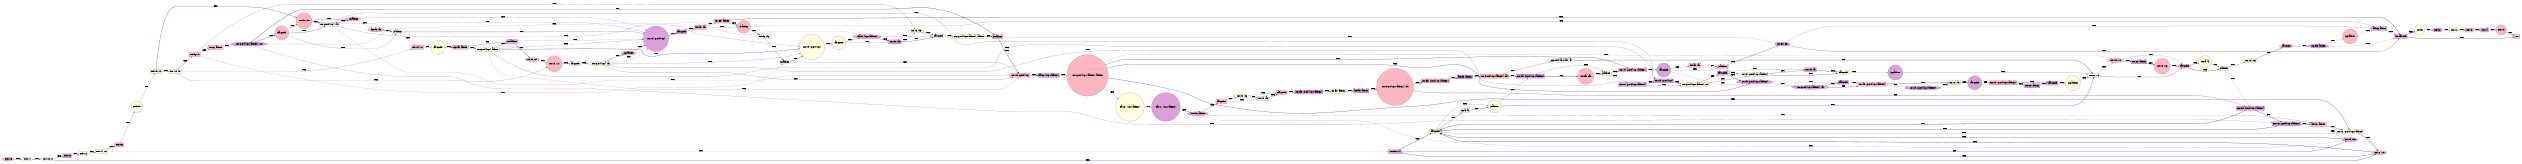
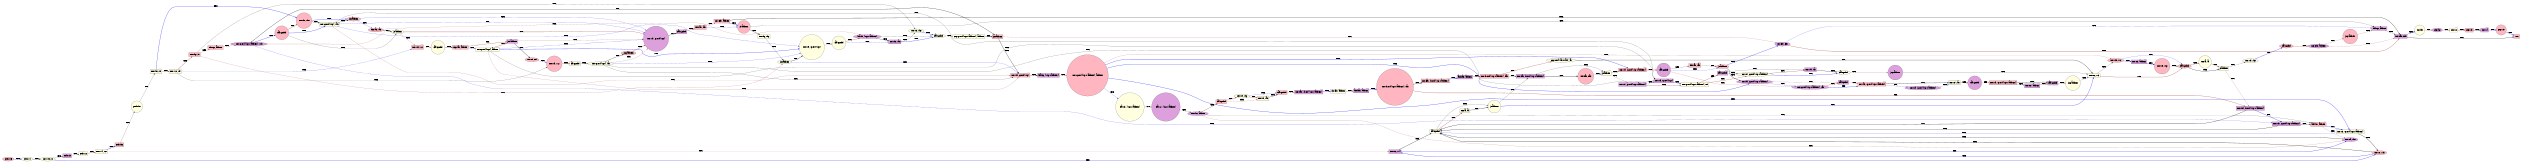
(1395, 152) -> (1395, 152)
